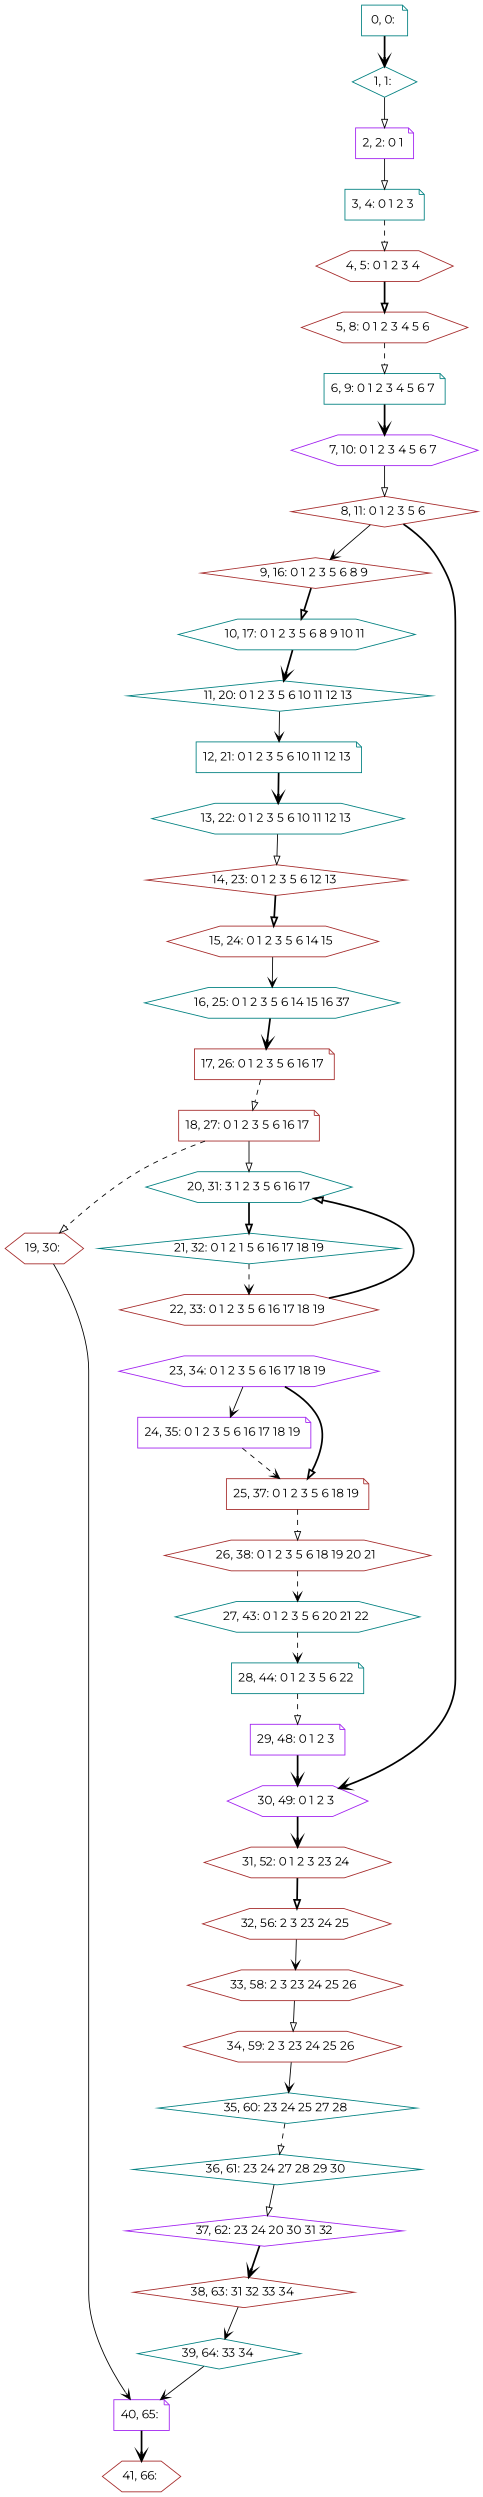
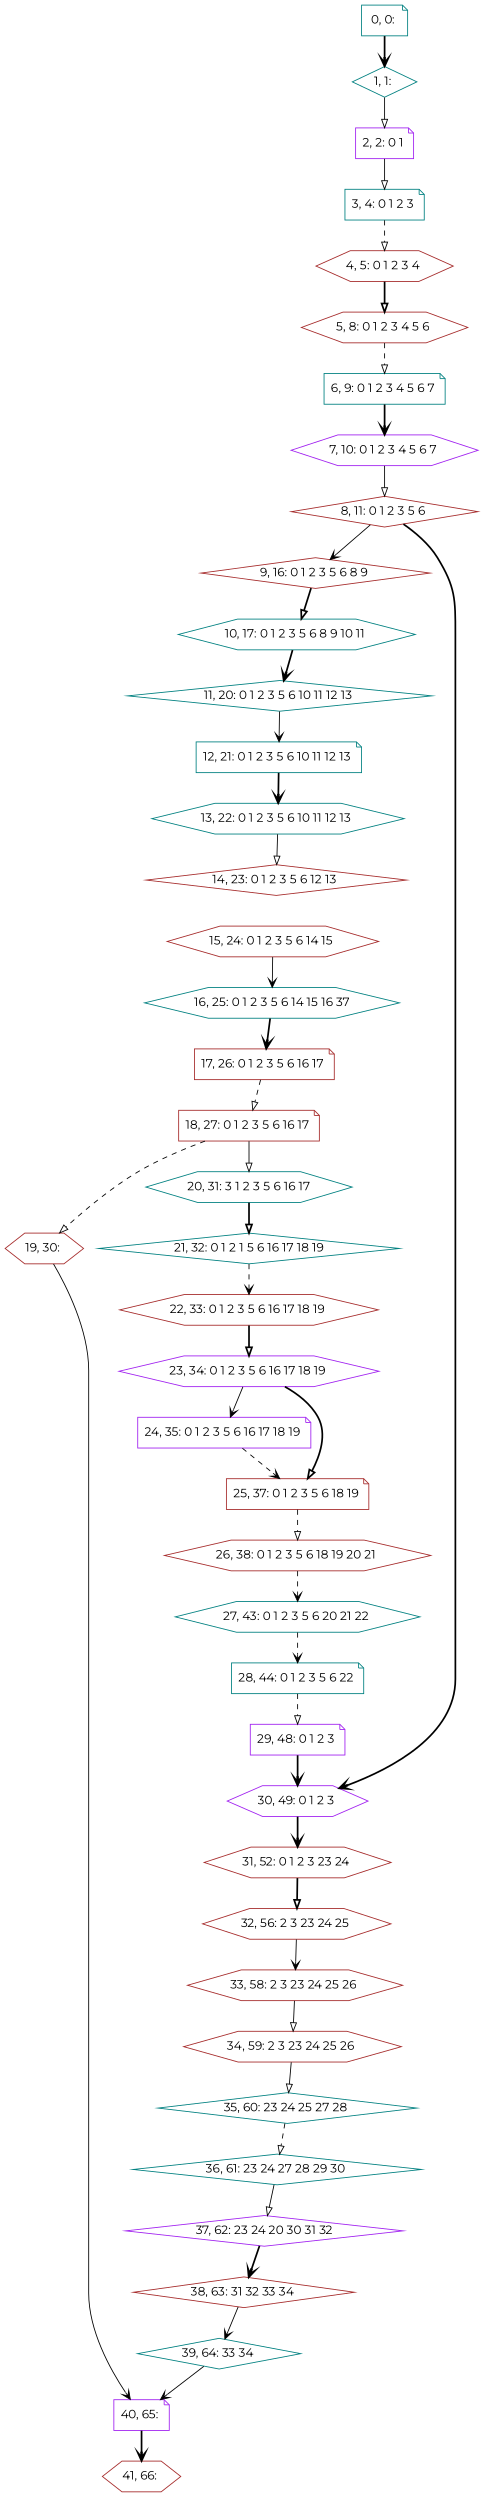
(275, 906) -> none
(413, 1247) -> (249, 1336)
(290, 2073) -> (290, 2073)
